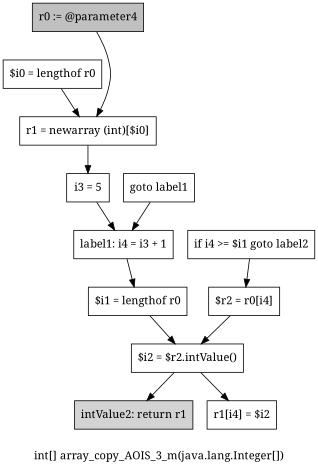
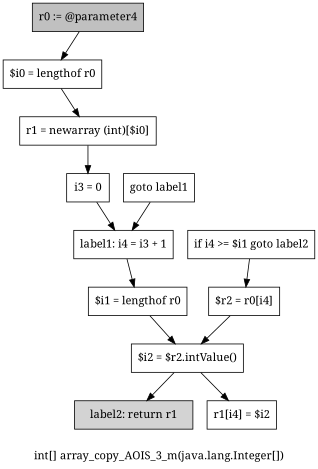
(110, 70) -> (72, 42)
(88, 188) -> (88, 188)
(134, 415) -> (134, 415)
